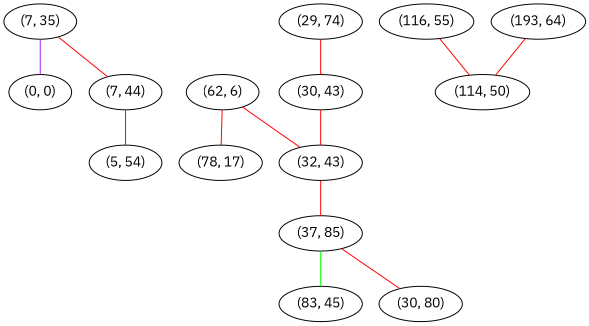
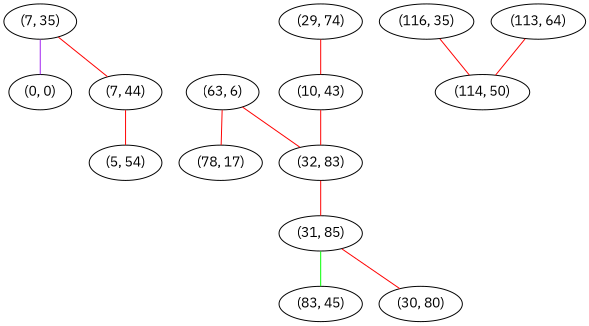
(427, 22) -> (427, 22)
(538, 22) -> (538, 22)
(223, 92) -> (223, 92)
(321, 92) -> (321, 92)
(321, 163) -> (321, 163)
(321, 233) -> (321, 233)
